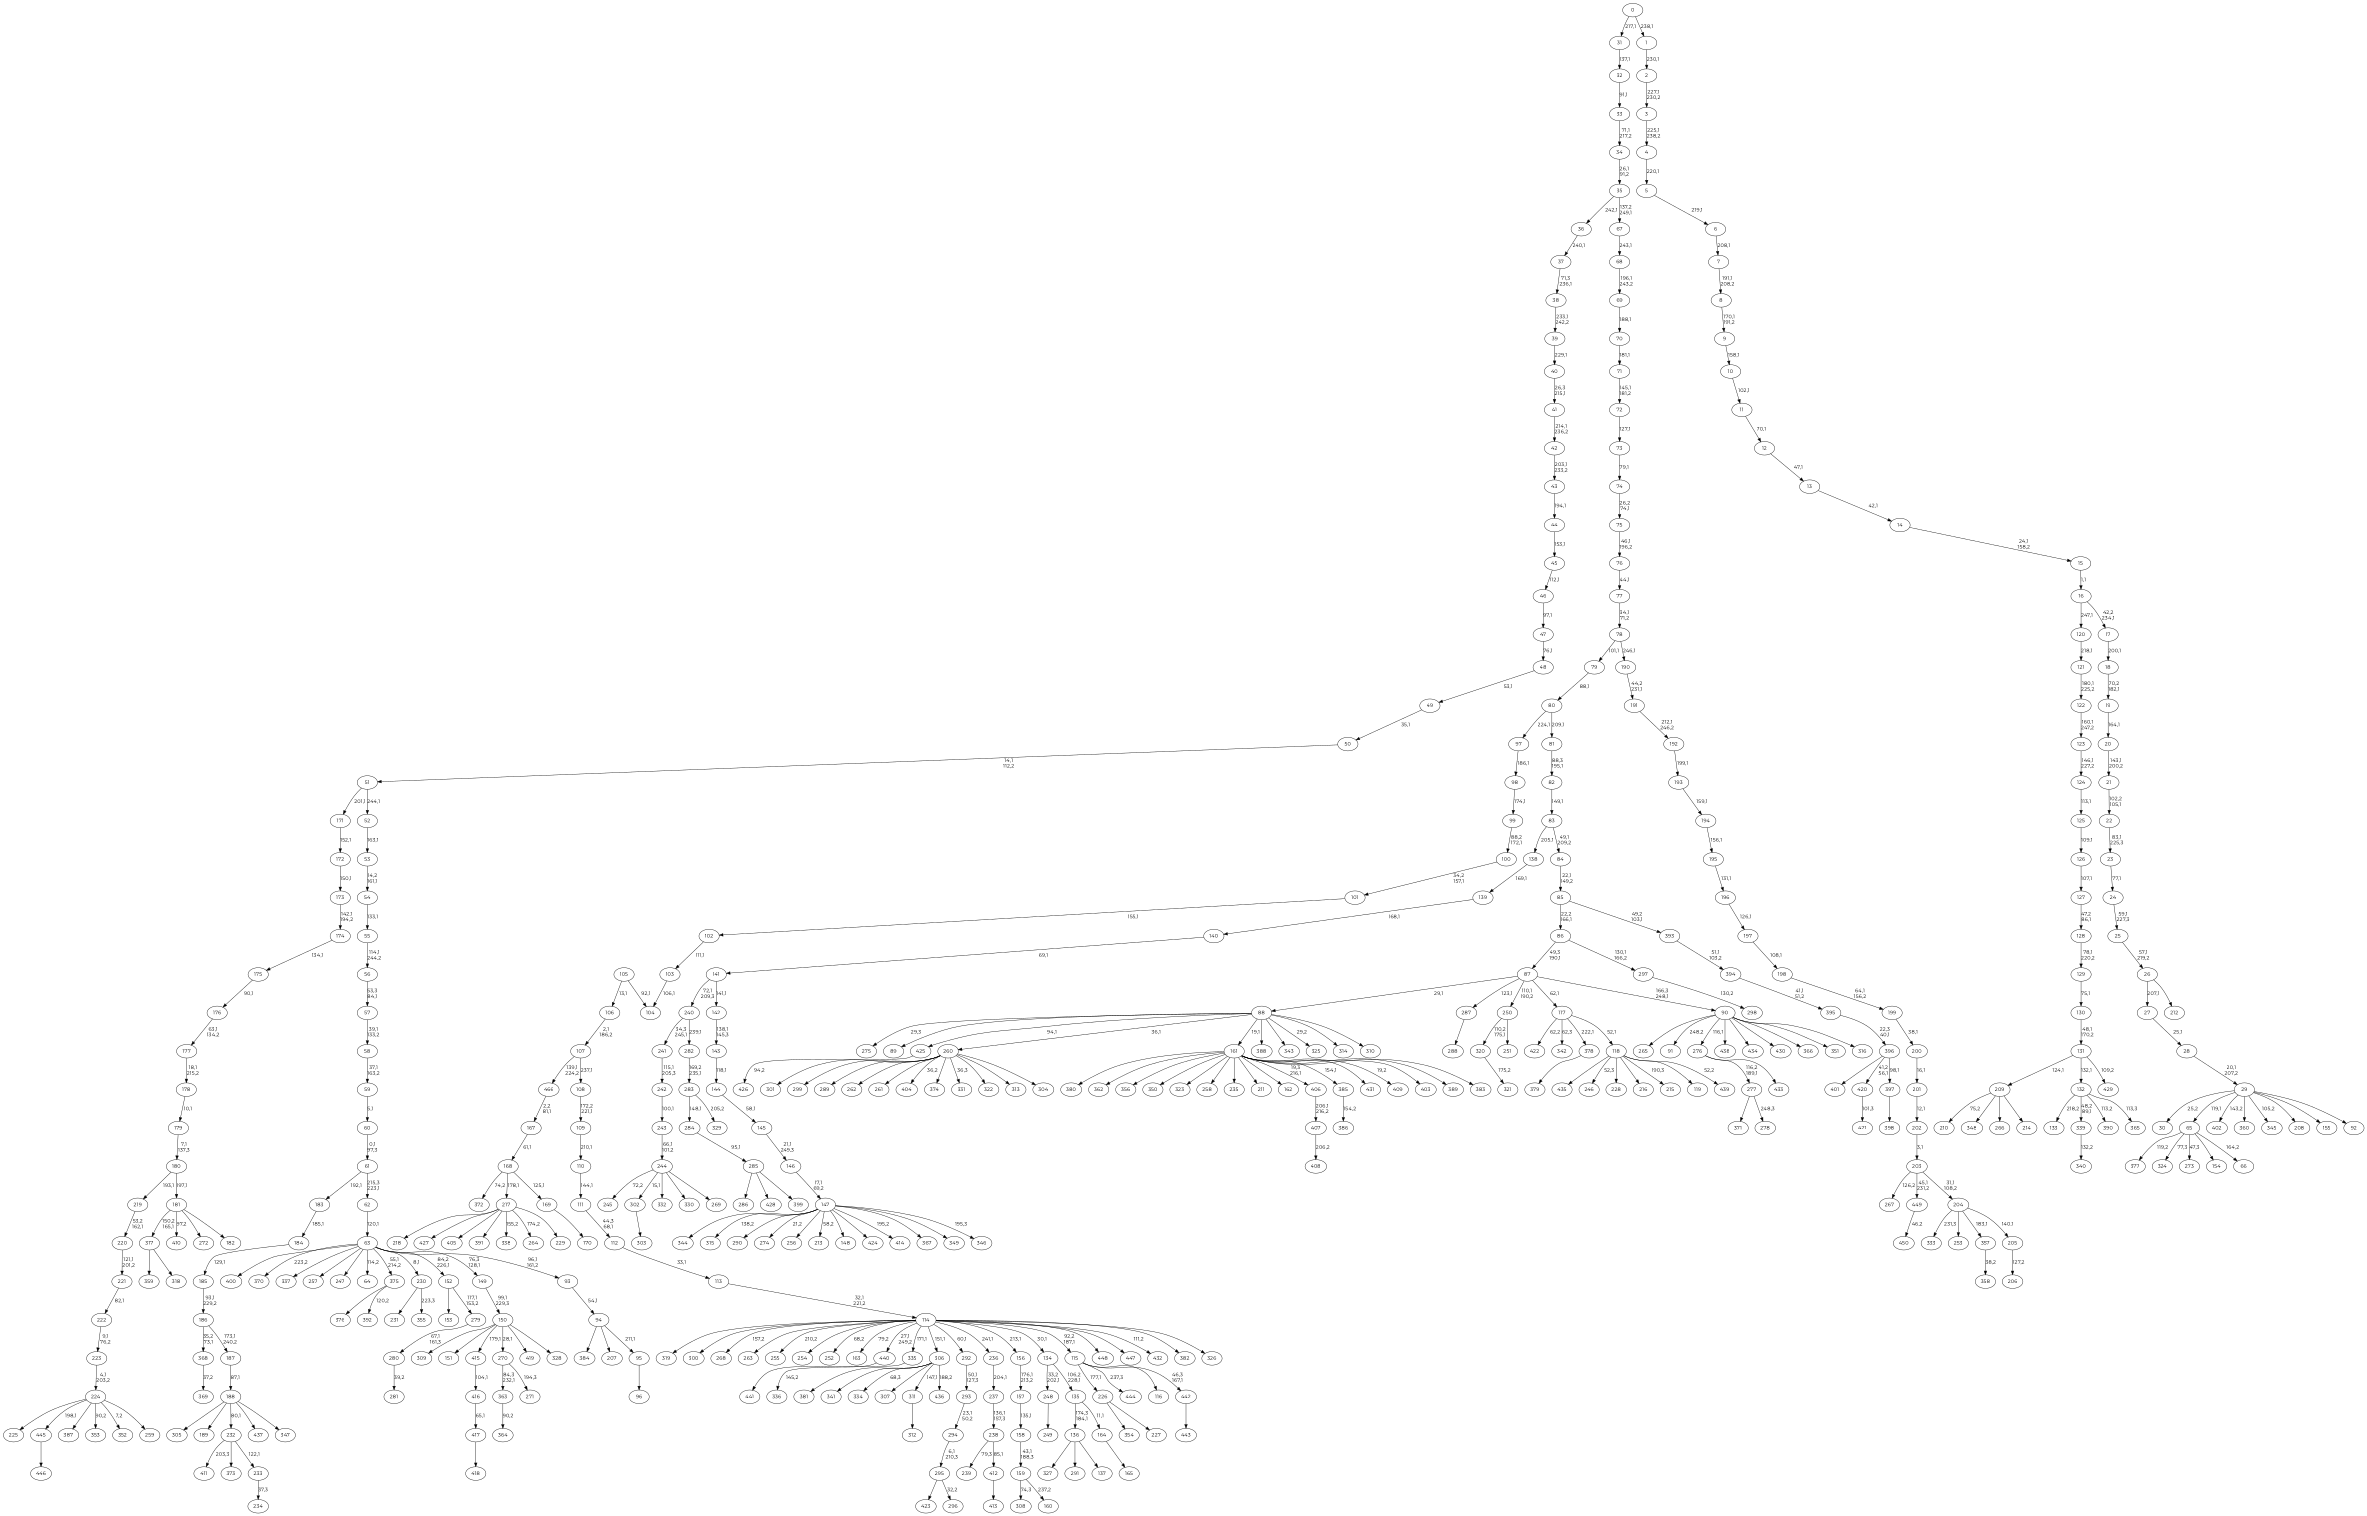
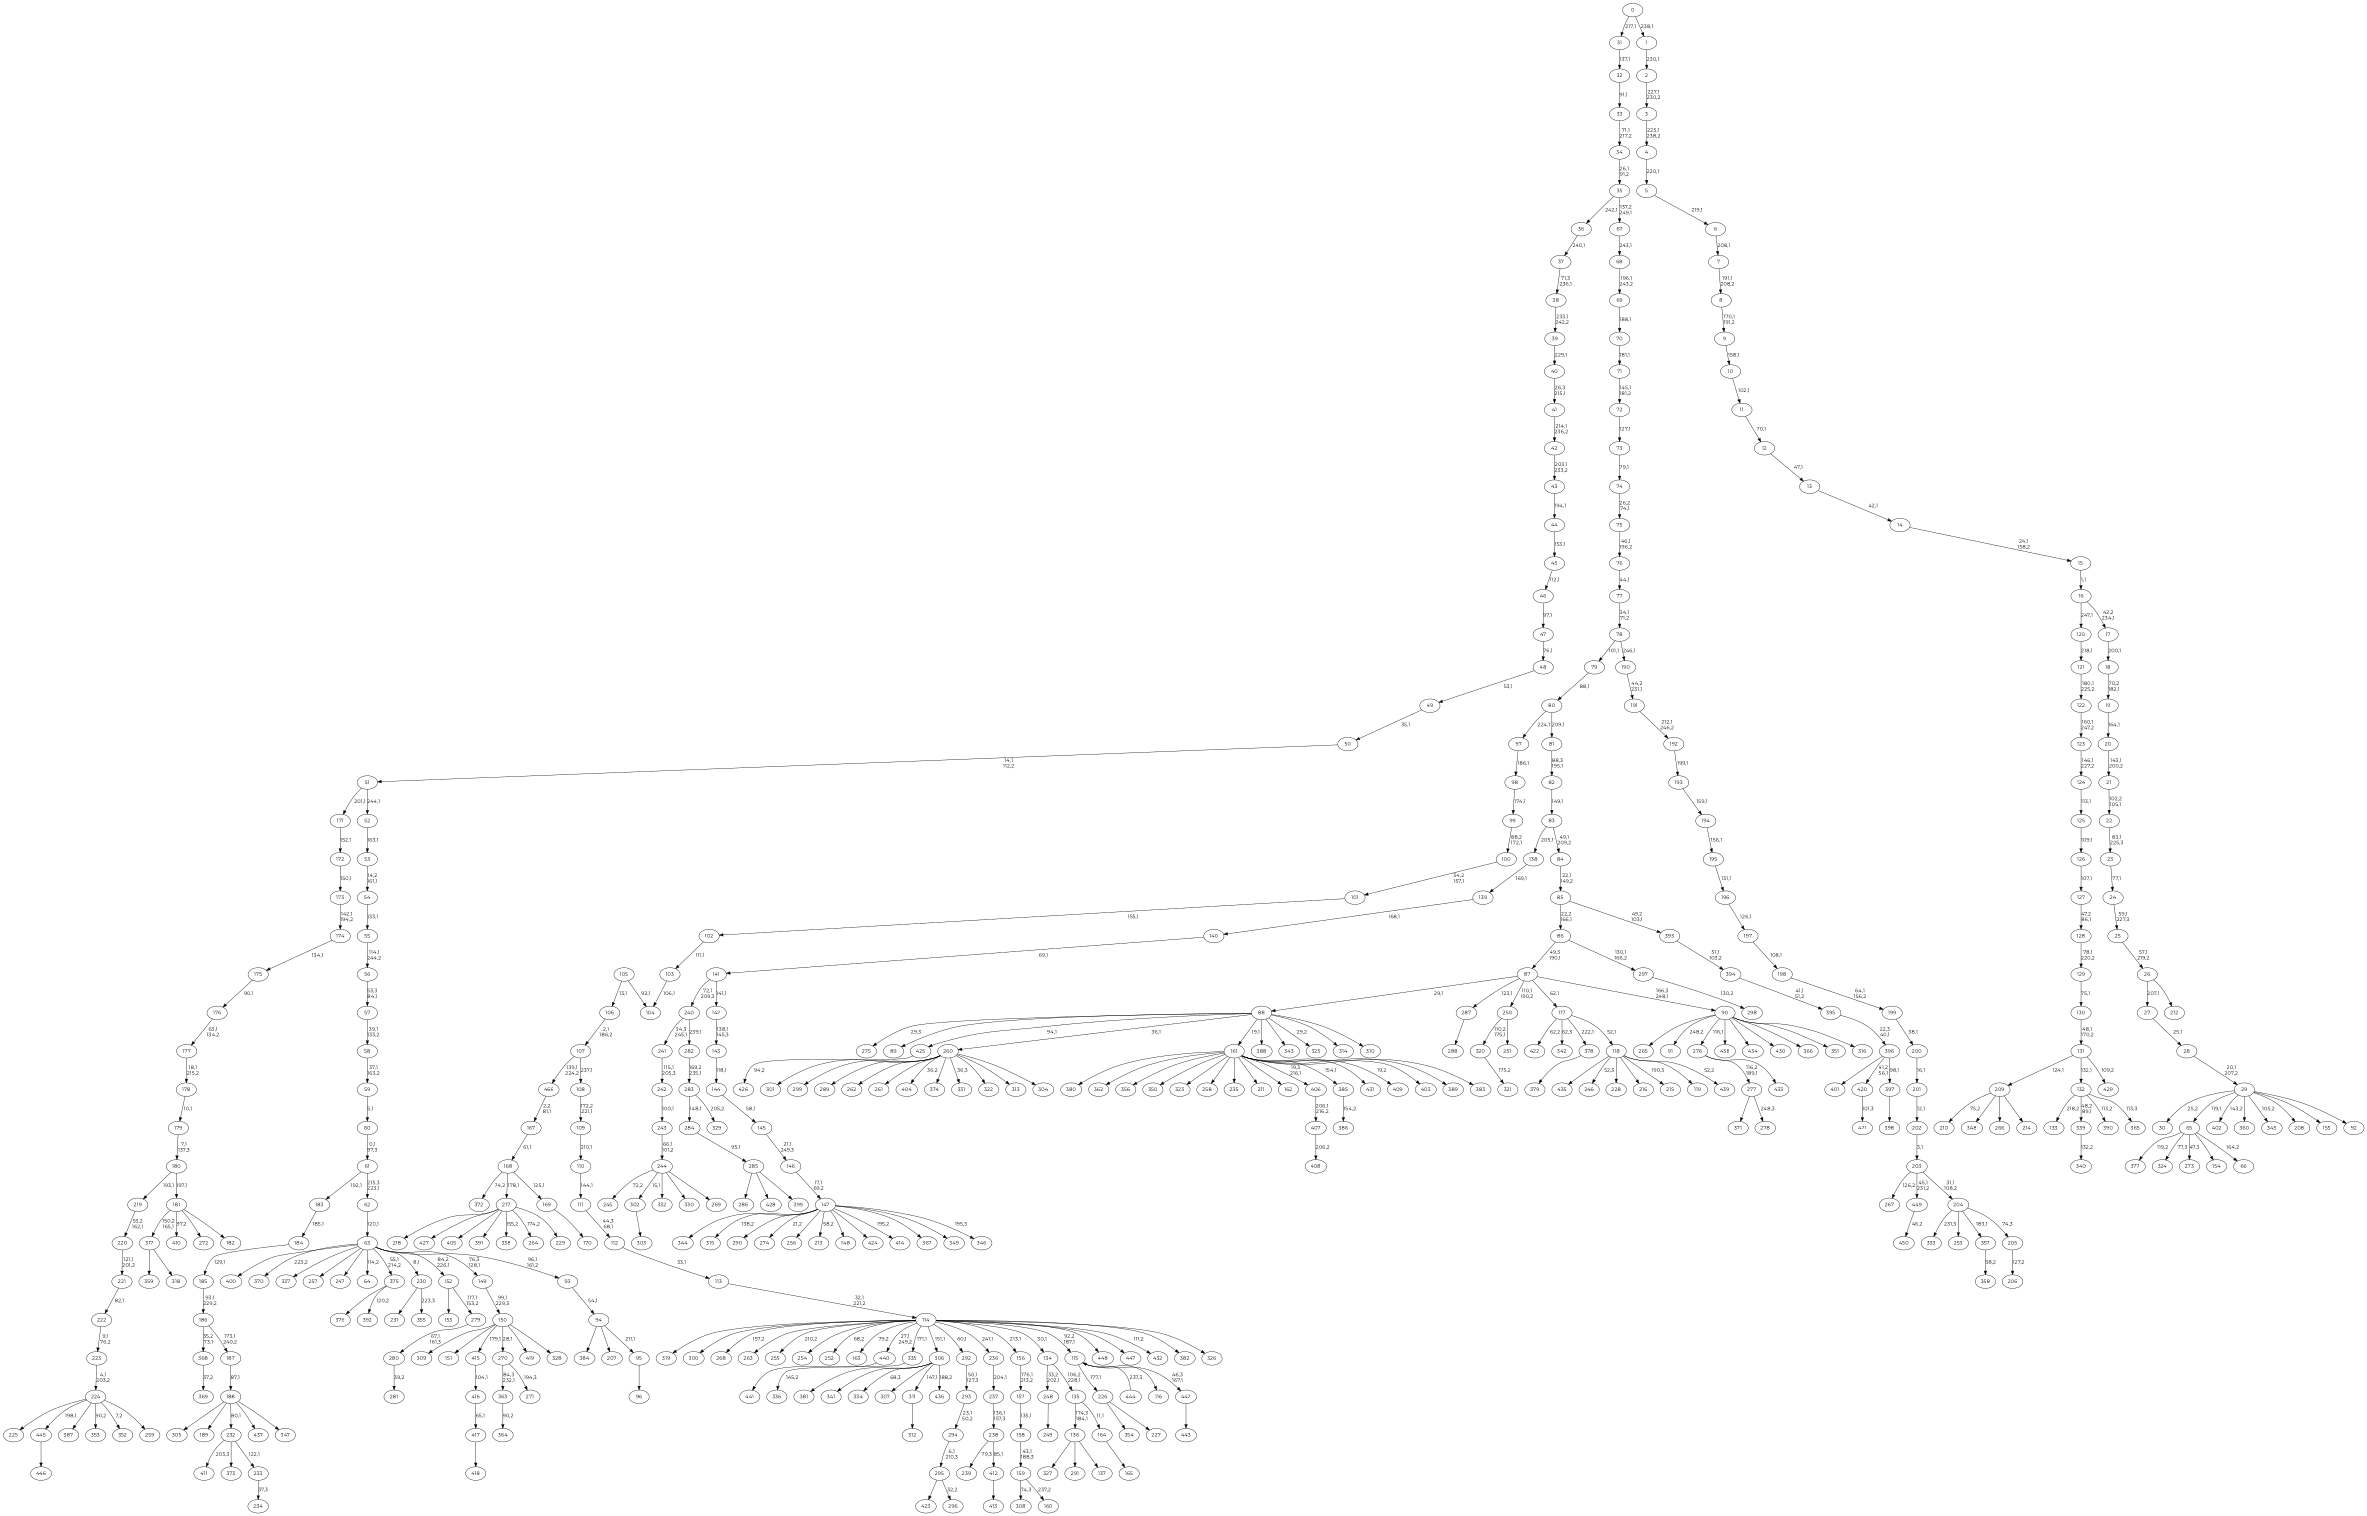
(2008, 1224) -> (2008, 1224)
(1103, 1374) -> (1122, 1371)
